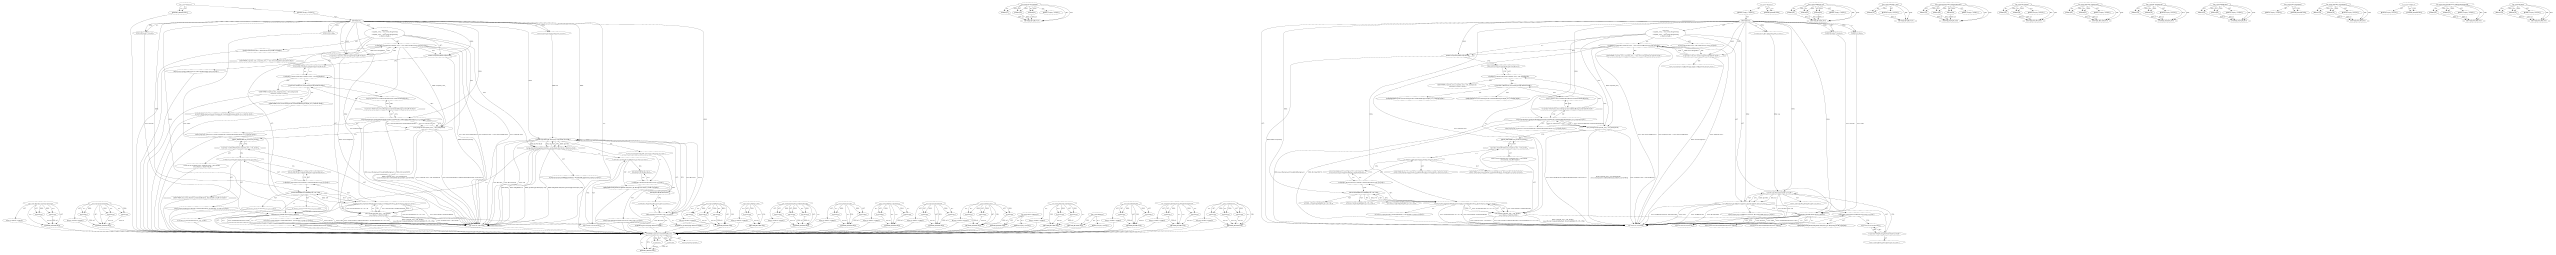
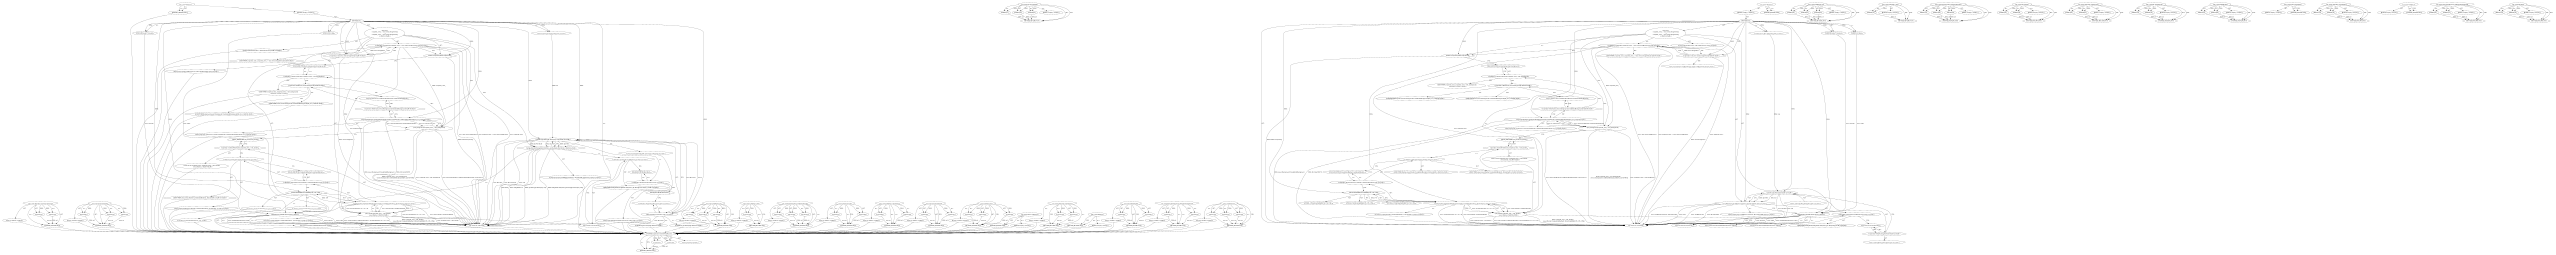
(1792, 198) -> (1800, 197)
